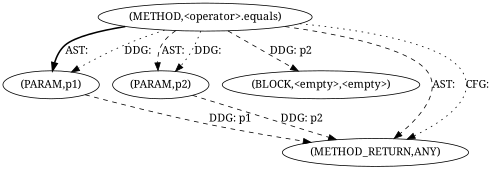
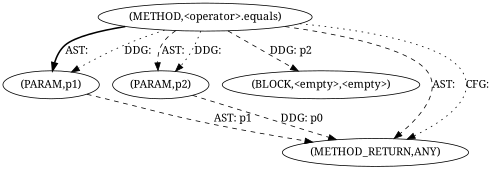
(230, 119) -> (233, 119)
(302, 119) -> (302, 119)
